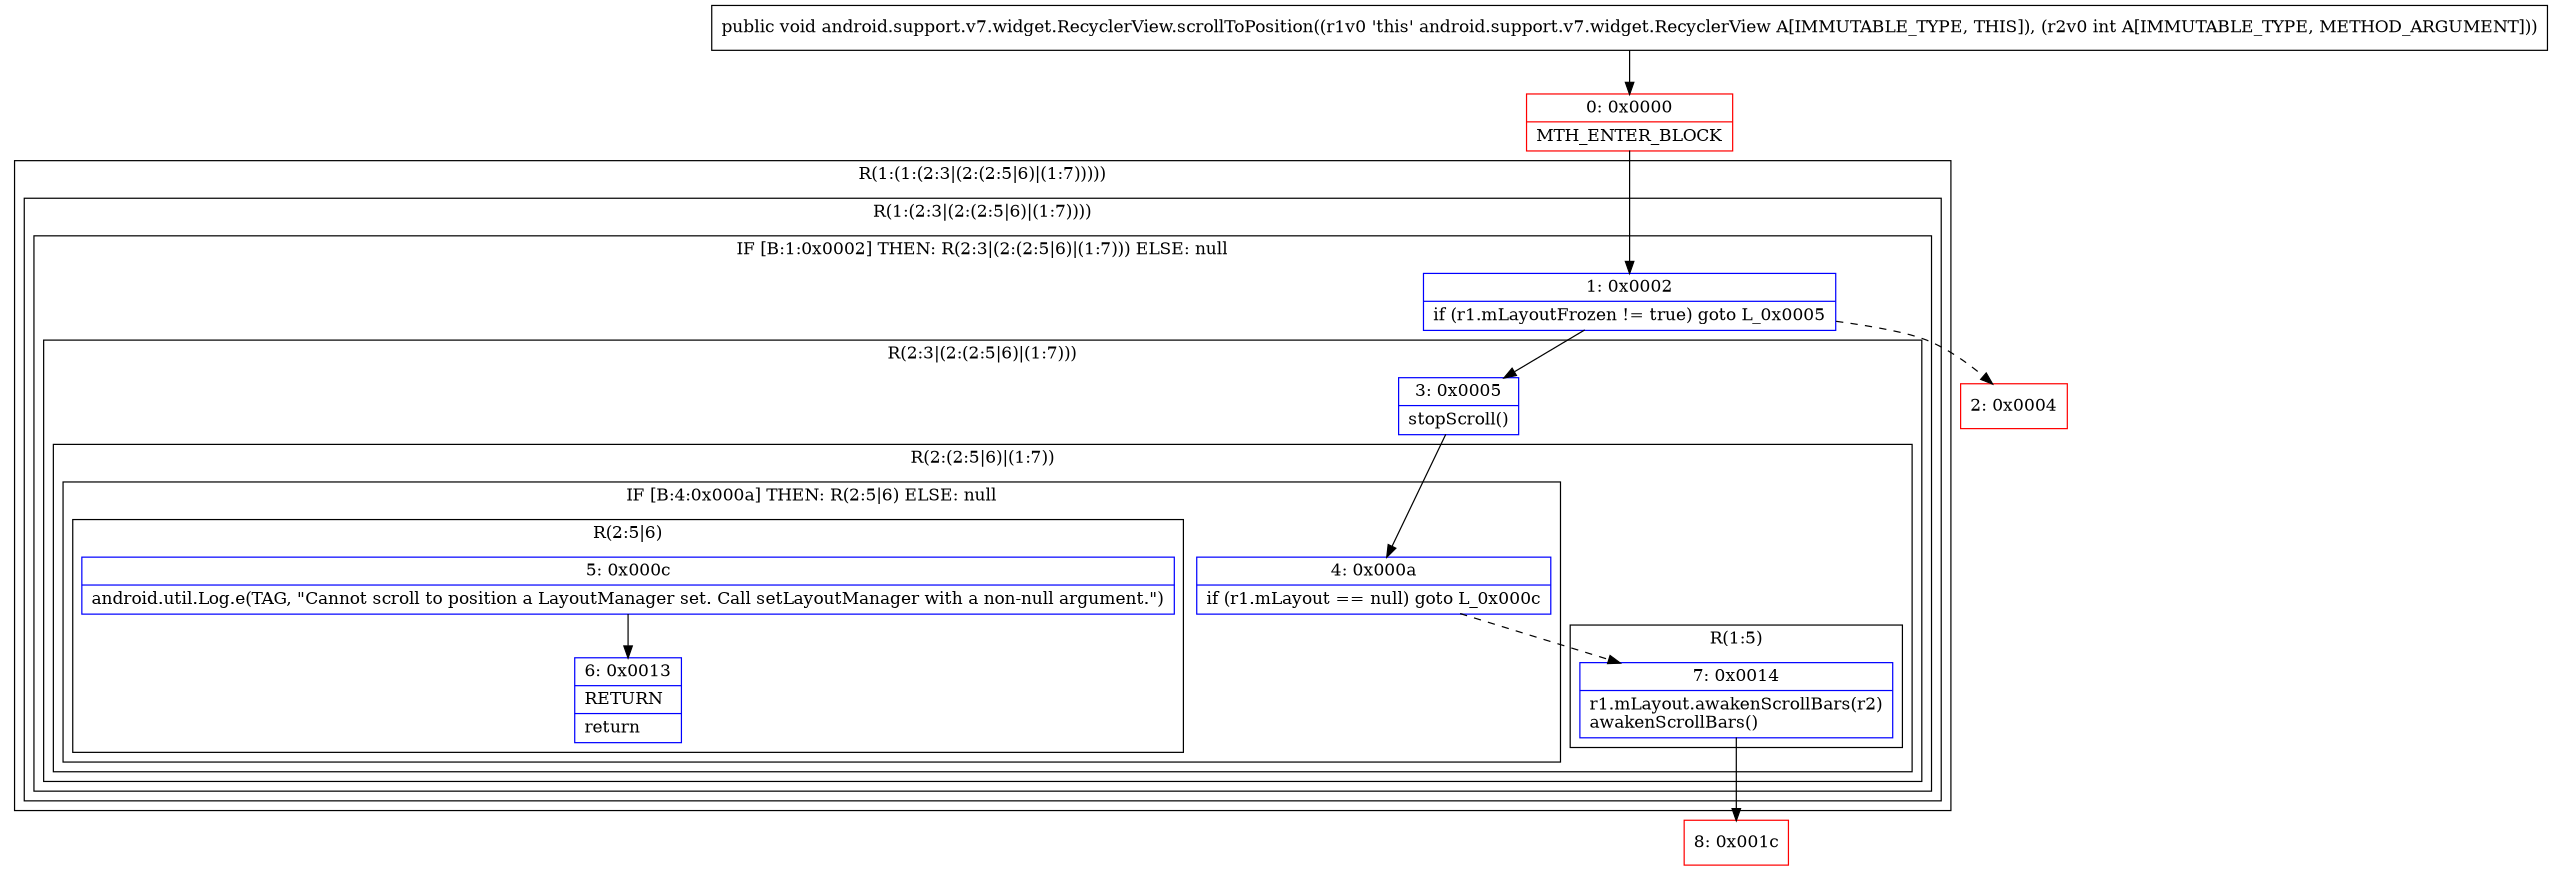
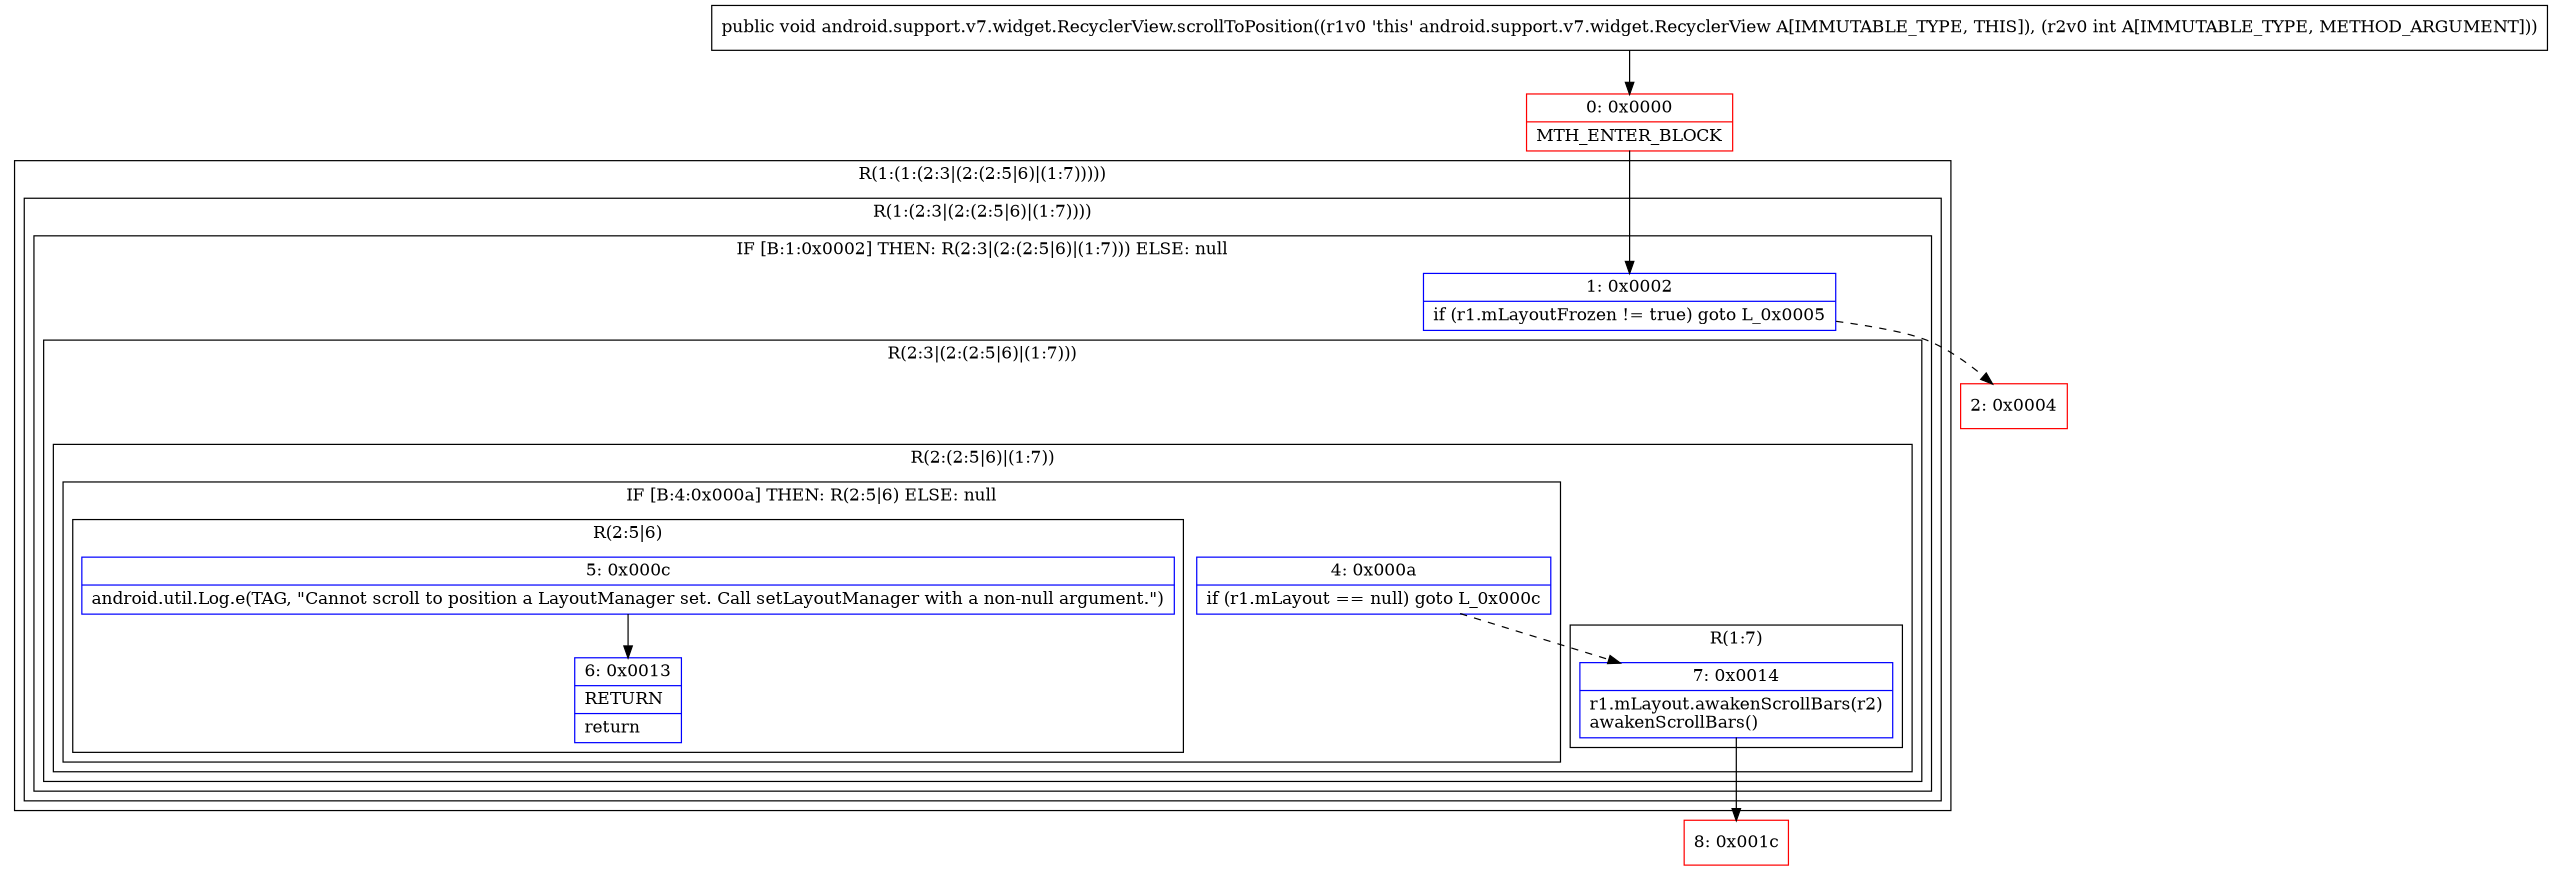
(1459, 406) -> none
(1736, 639) -> (1736, 639)
